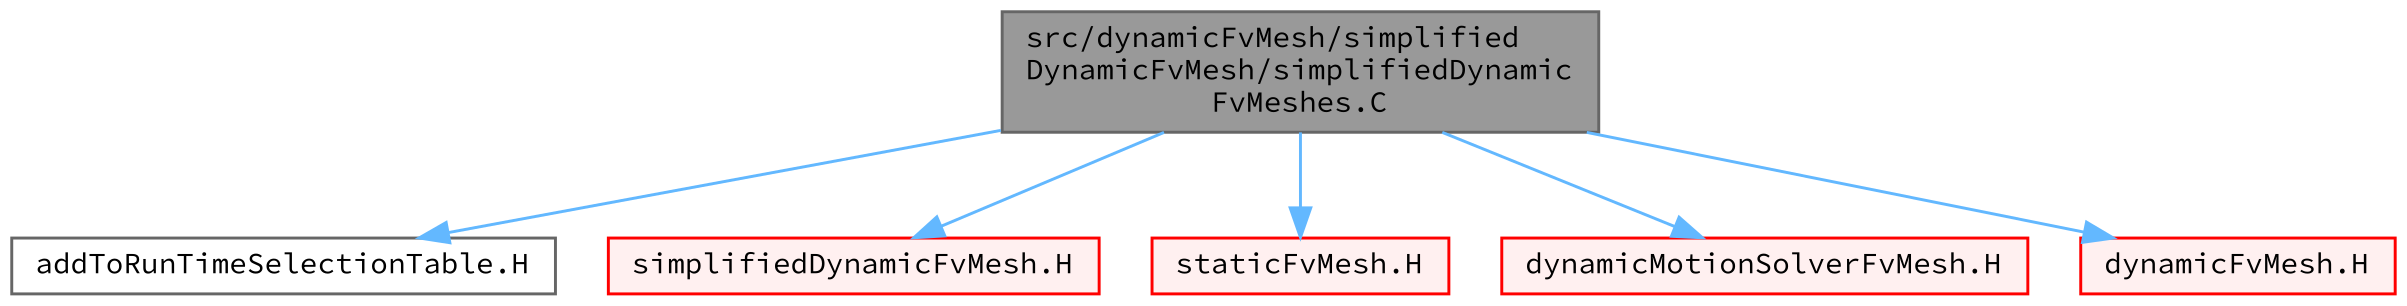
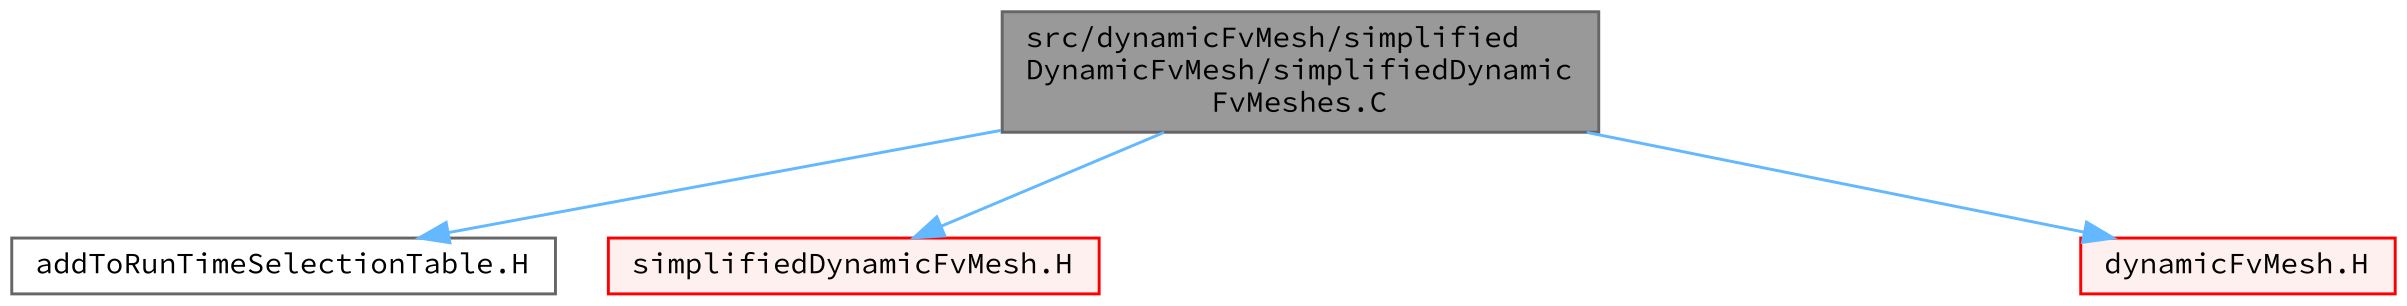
(1300, 266) -> none
(1765, 266) -> none
